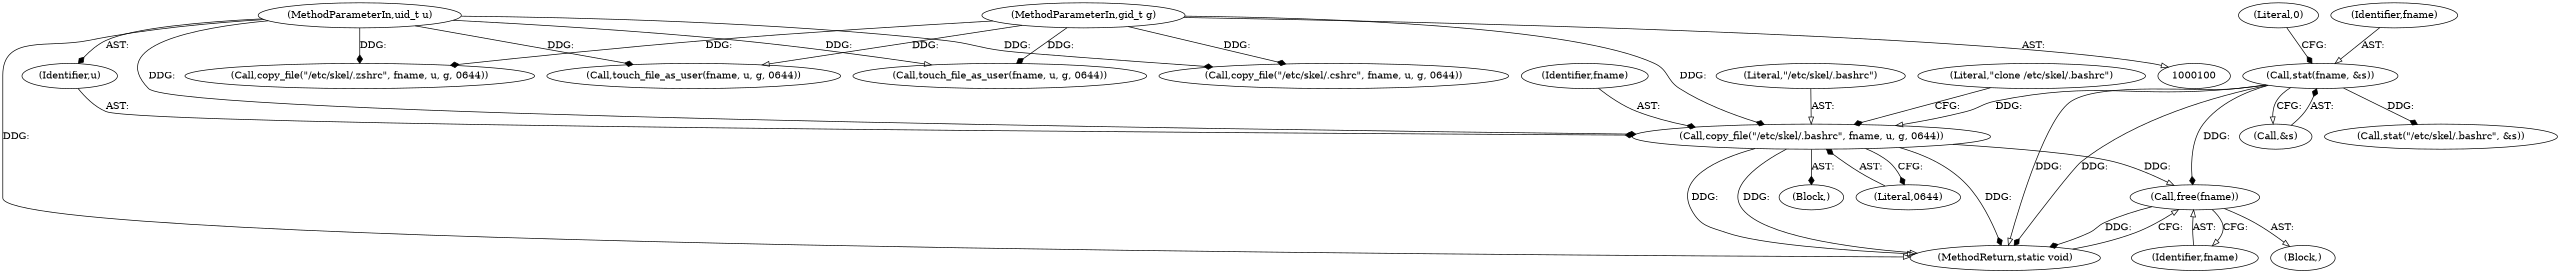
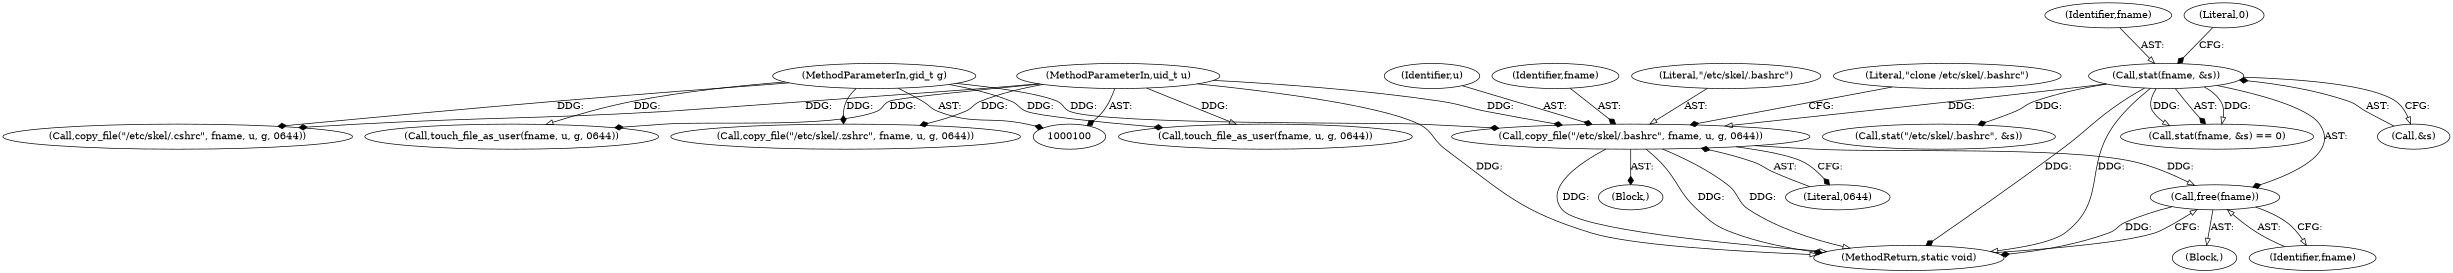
(170, 26) -> (1107, 106)
(1673, 30) -> (963, 118)
none -> (2217, 137)
(2218, 137) -> (2338, 137)
